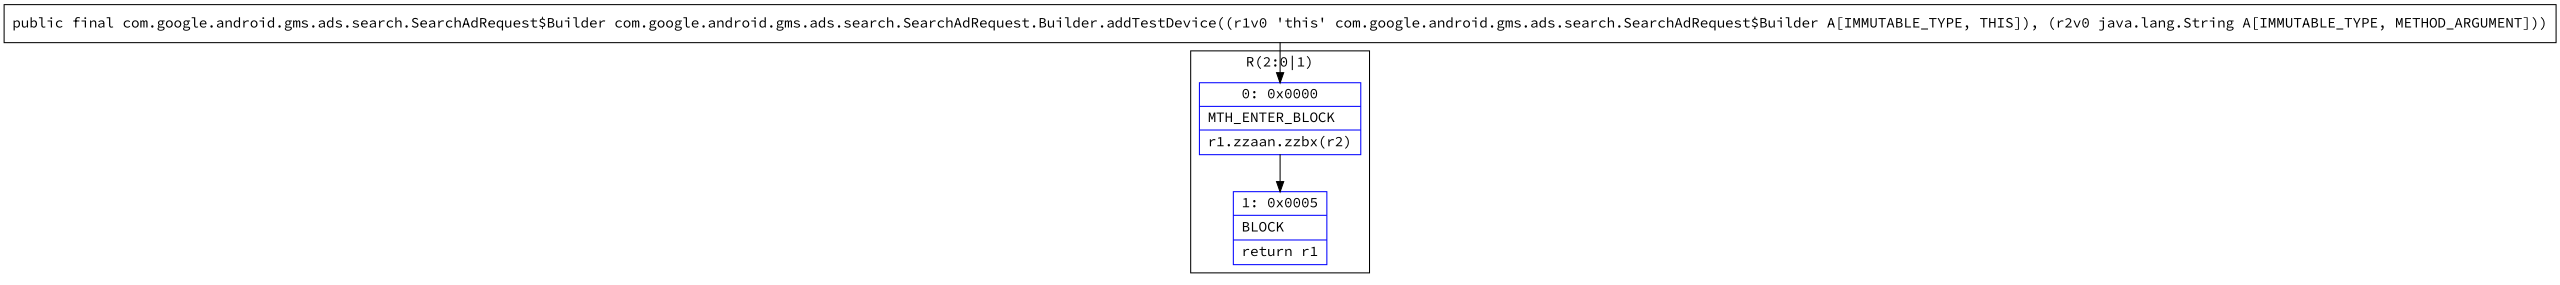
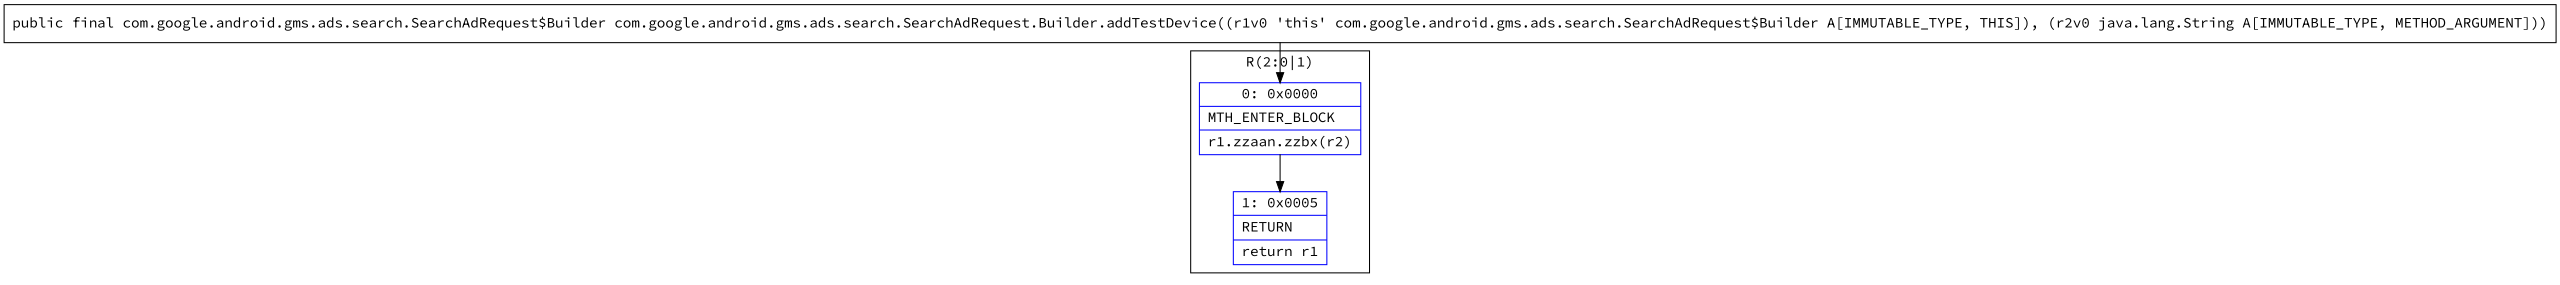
(1263, 227) -> (1267, 227)
